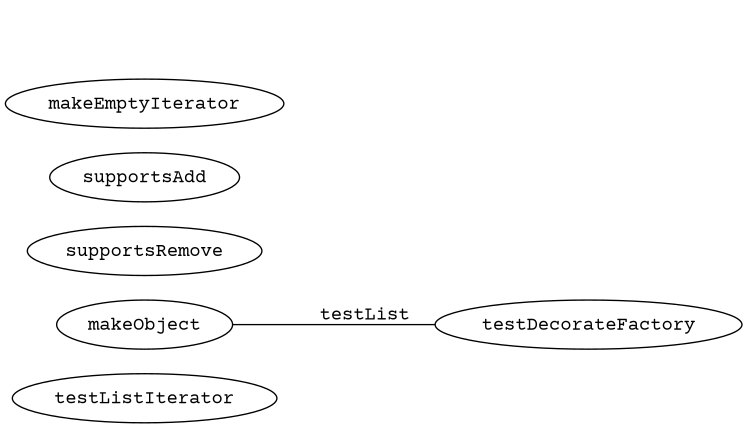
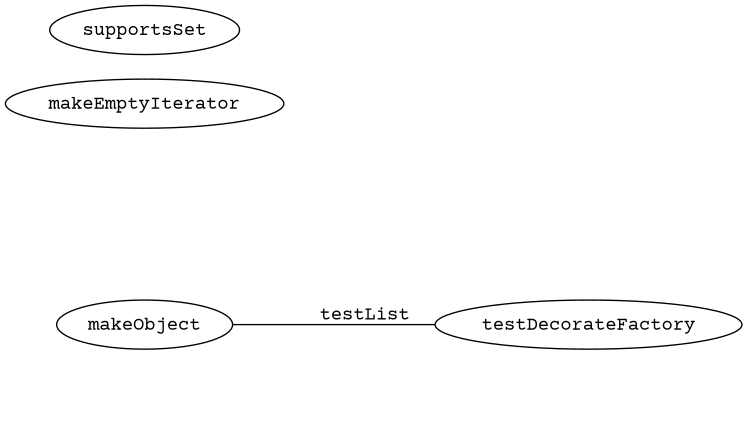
none -> (145, 30)
(145, 177) -> none
(145, 251) -> none
(145, 398) -> none
